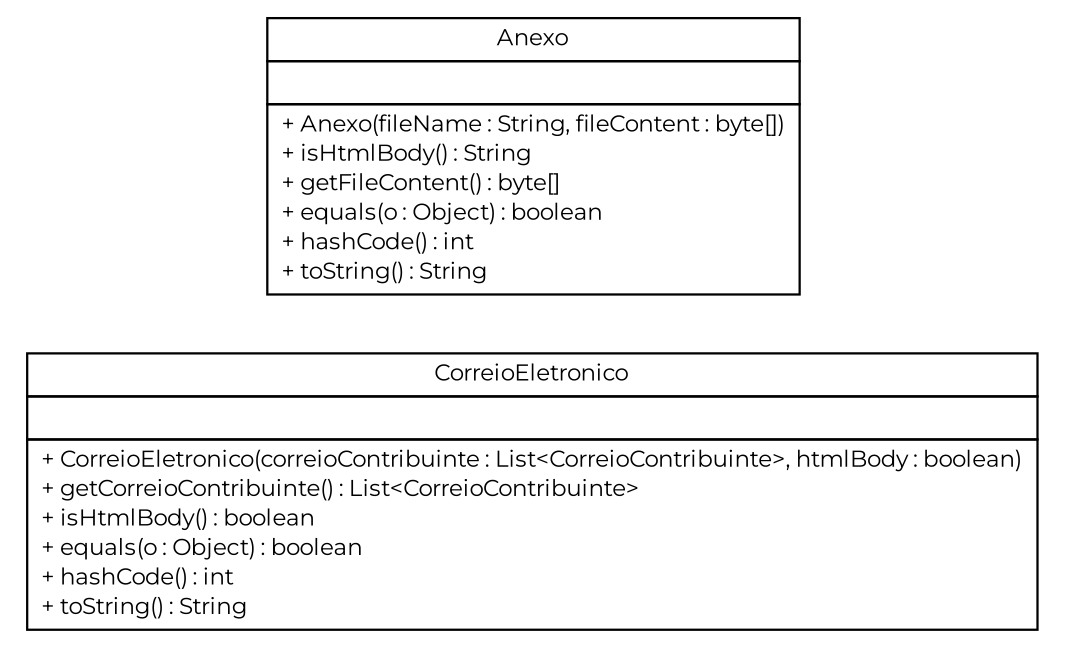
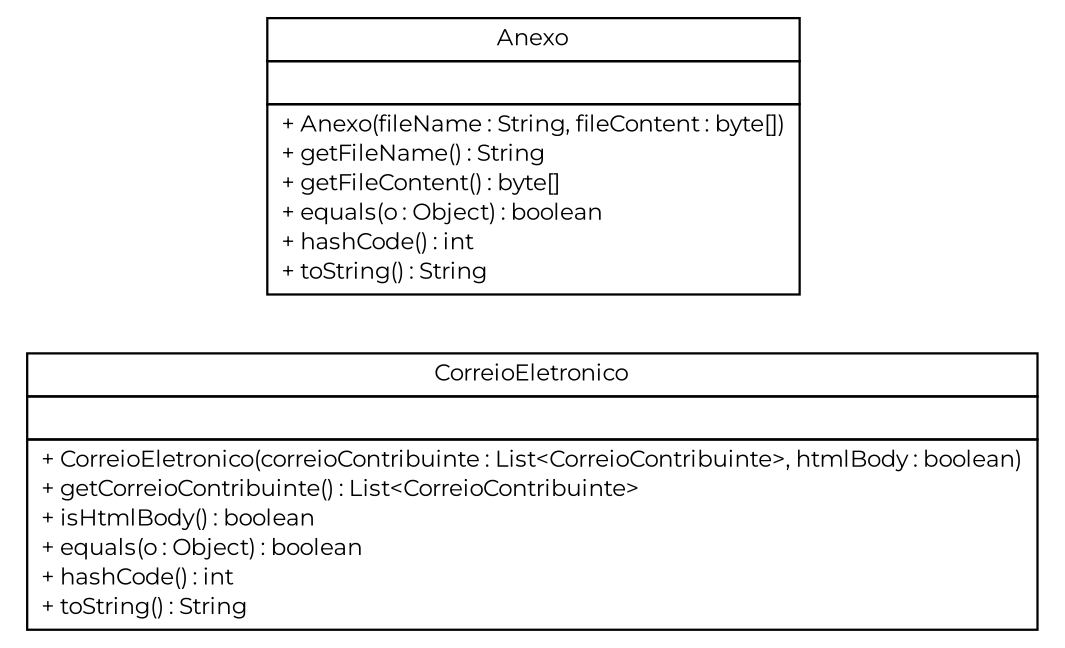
(407, 154) -> (413, 154)
